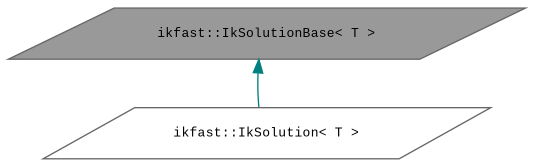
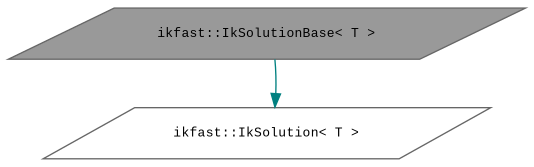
(258, 90) -> (276, 77)
